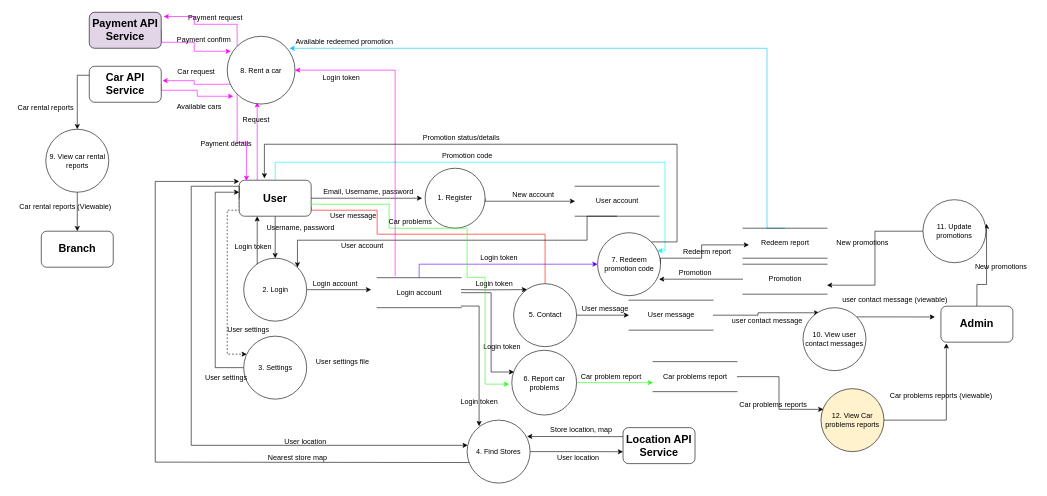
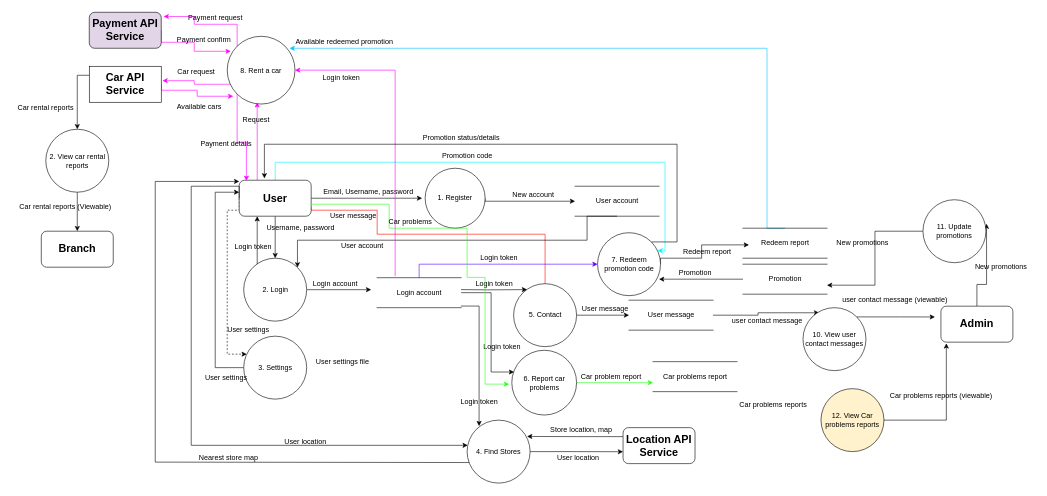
(125, 84) -> (125, 84)
(77, 161) -> (77, 161)
(759, 377) -> none
(297, 458) -> (228, 458)
